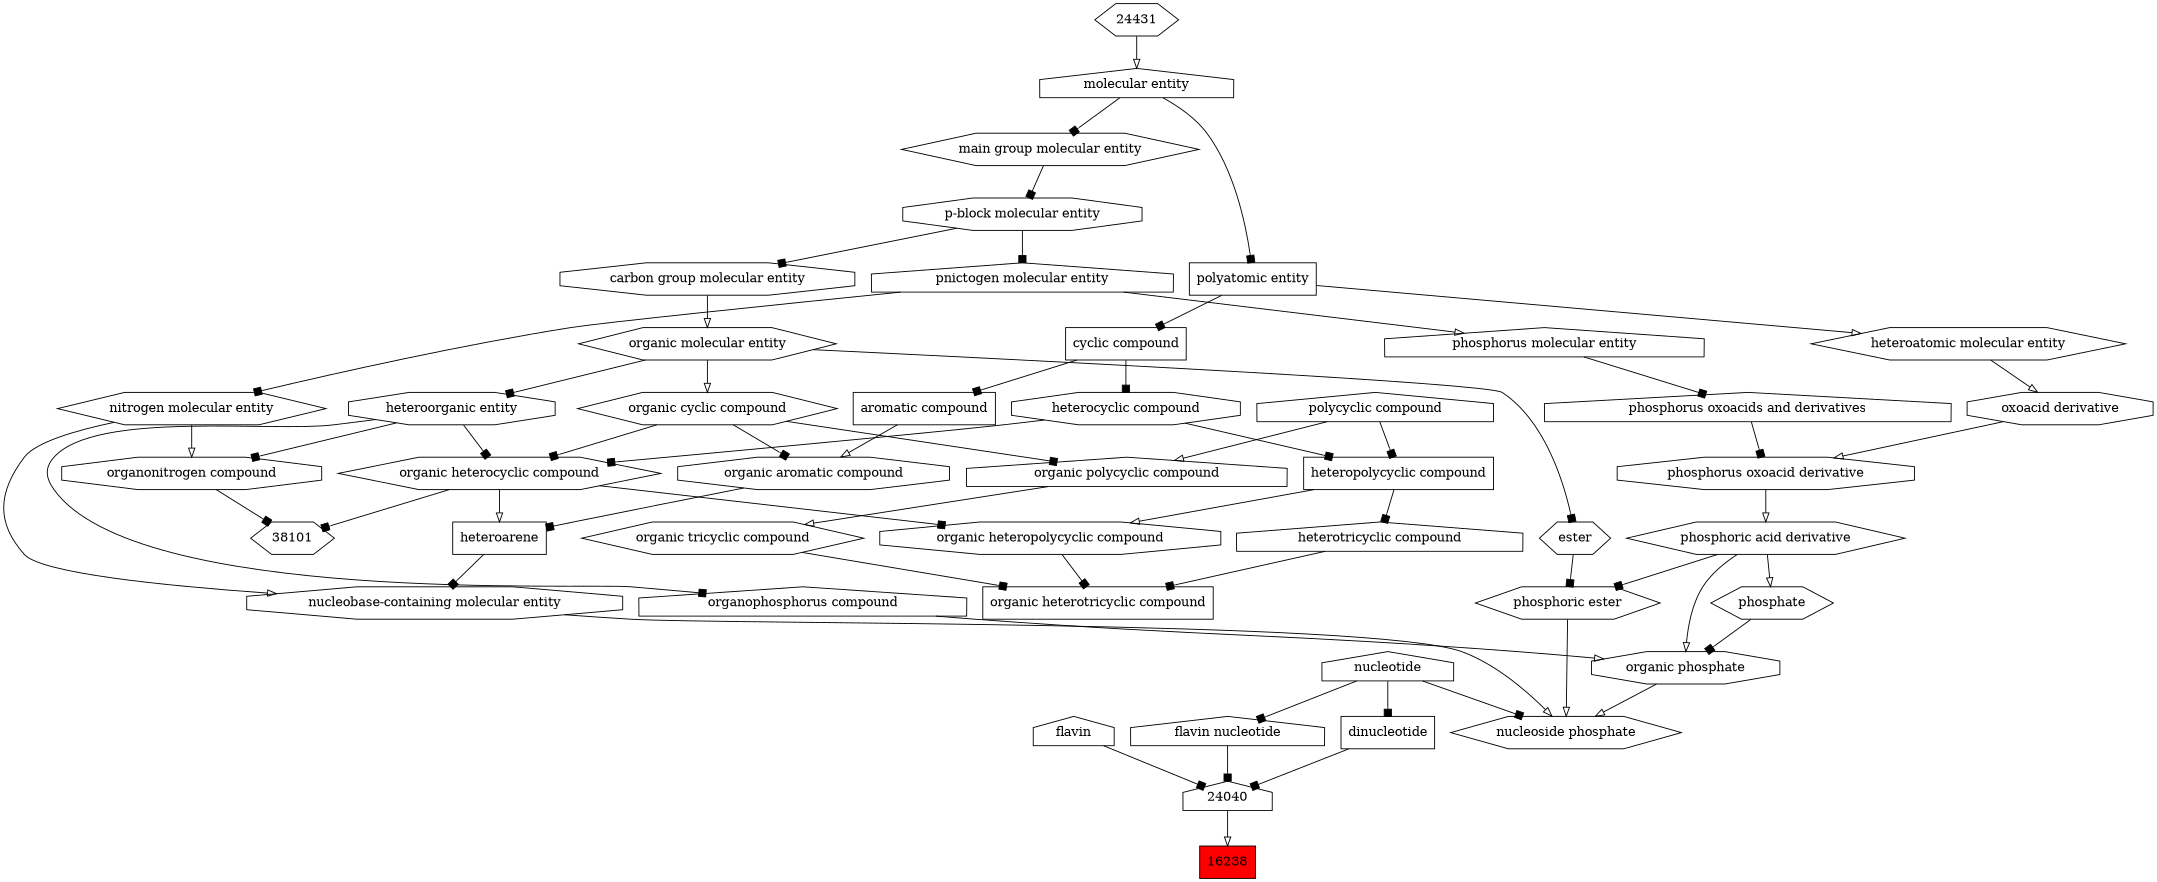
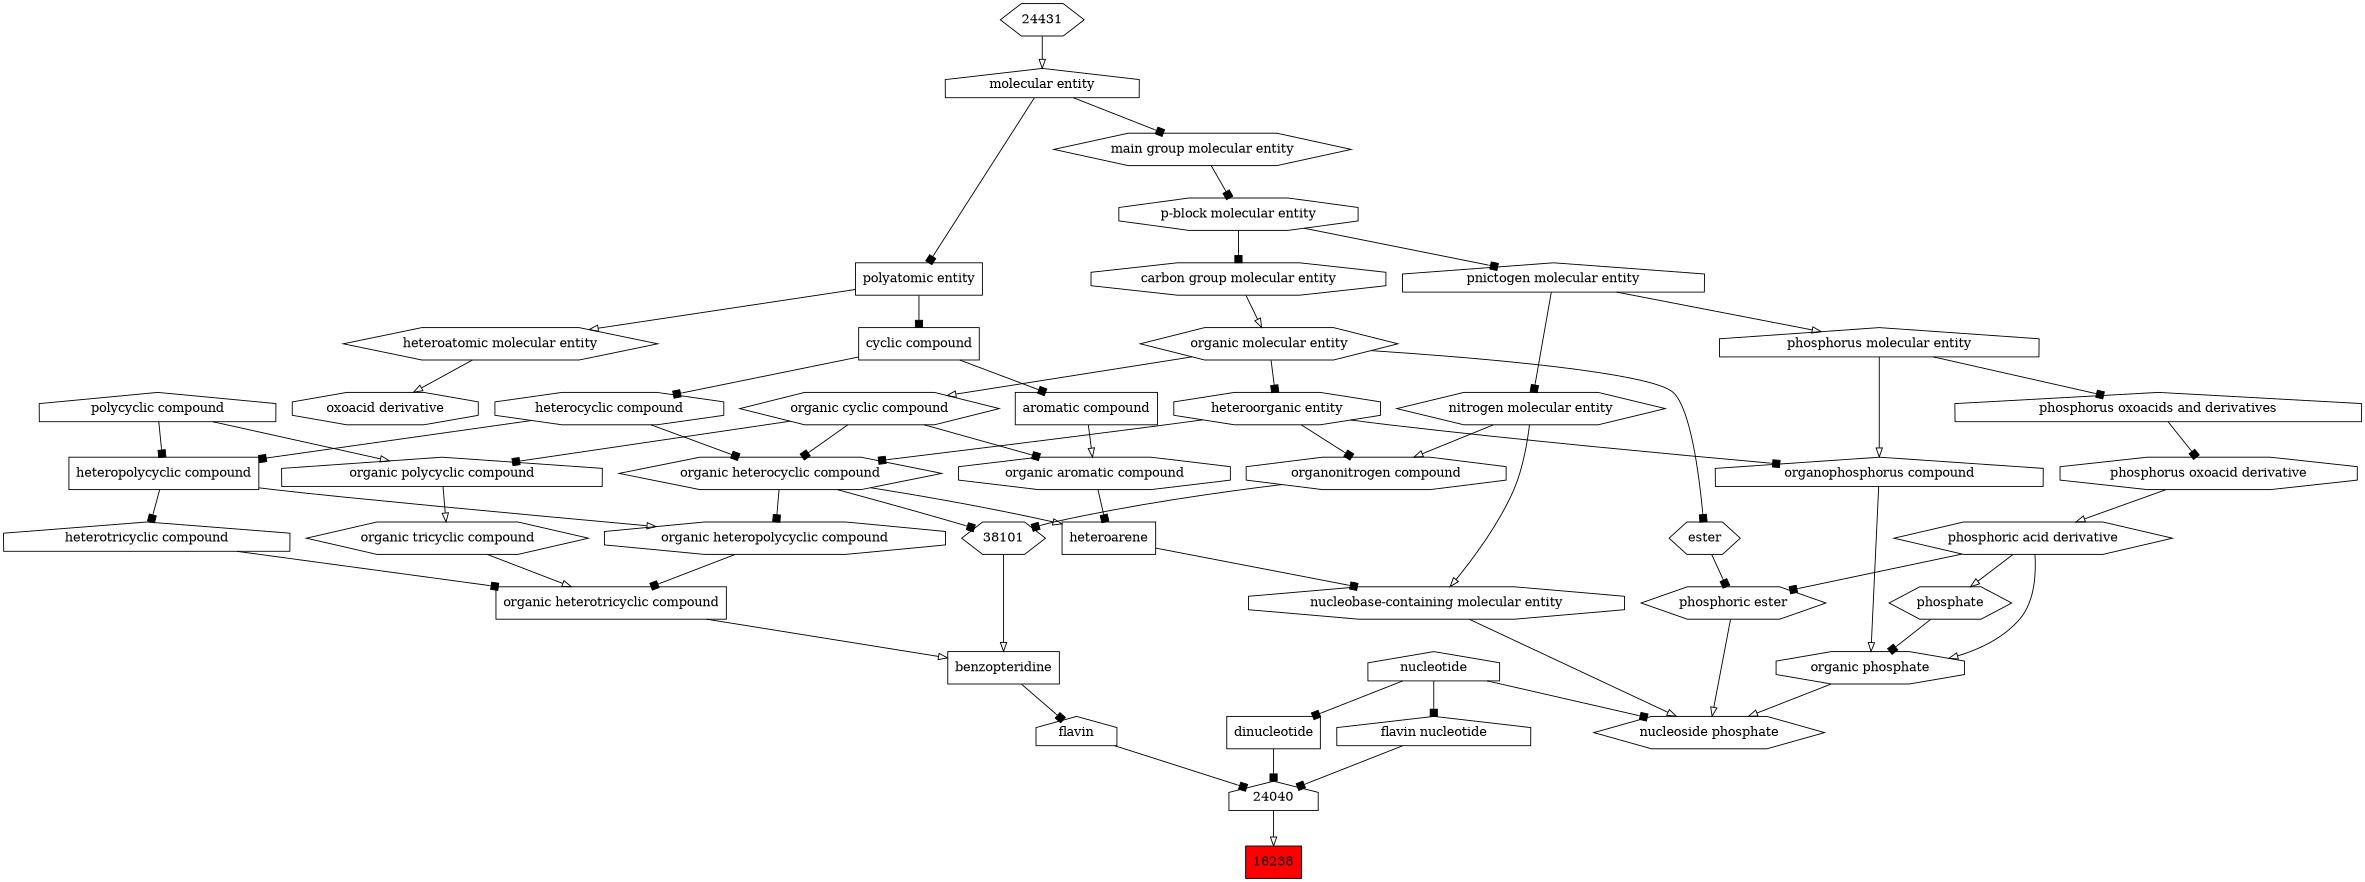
none -> (1879, 402)
(1923, 439) -> none
(900, 569) -> (525, 569)
none -> (1004, 668)
